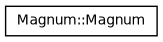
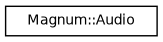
(81, 21) -> (81, 21)
